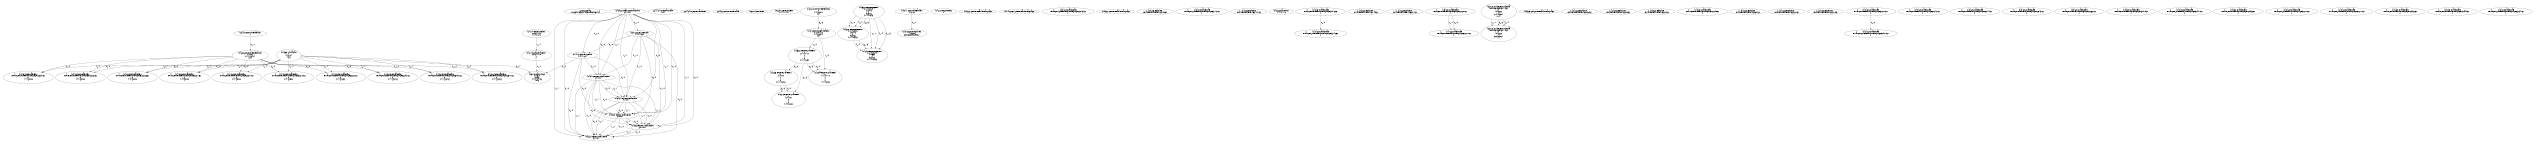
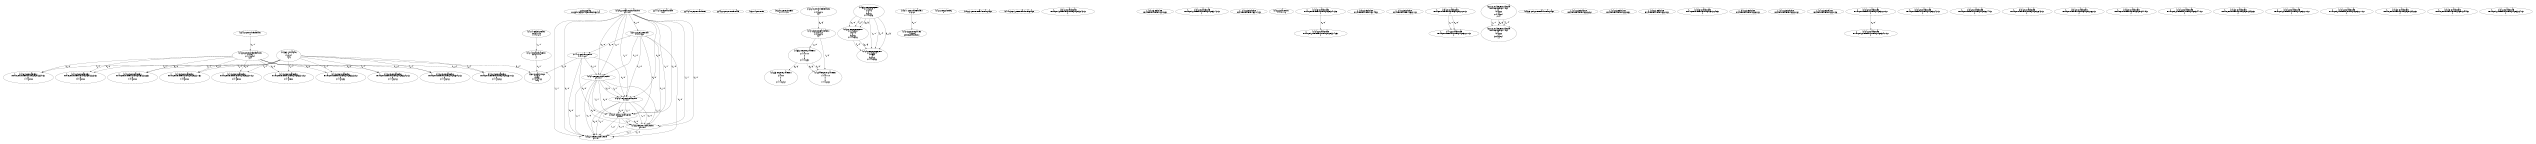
(1116, 12) -> none
(595, 24) -> none
(789, 99) -> none
